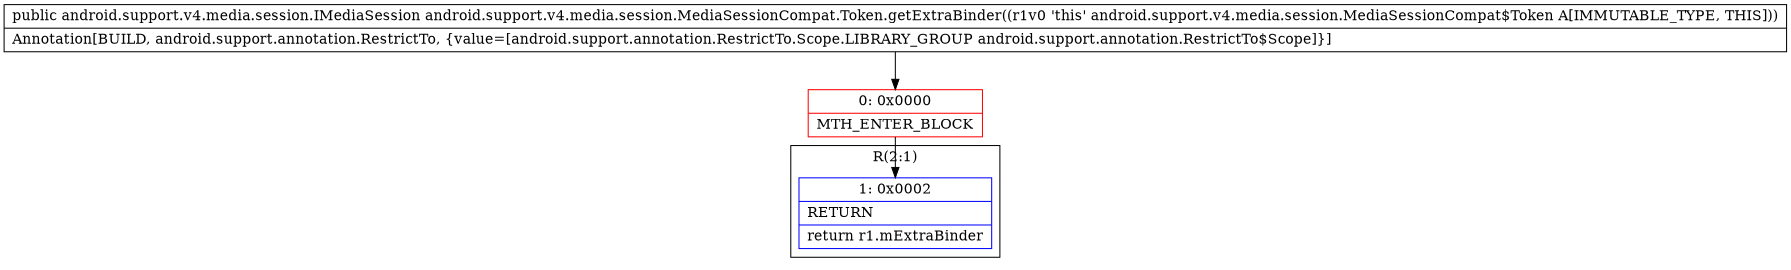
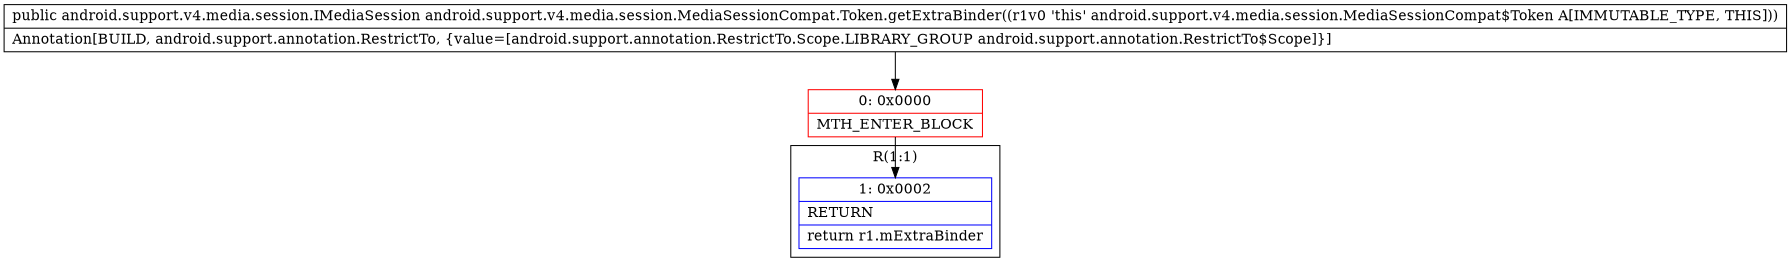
(895, 157) -> (895, 157)
